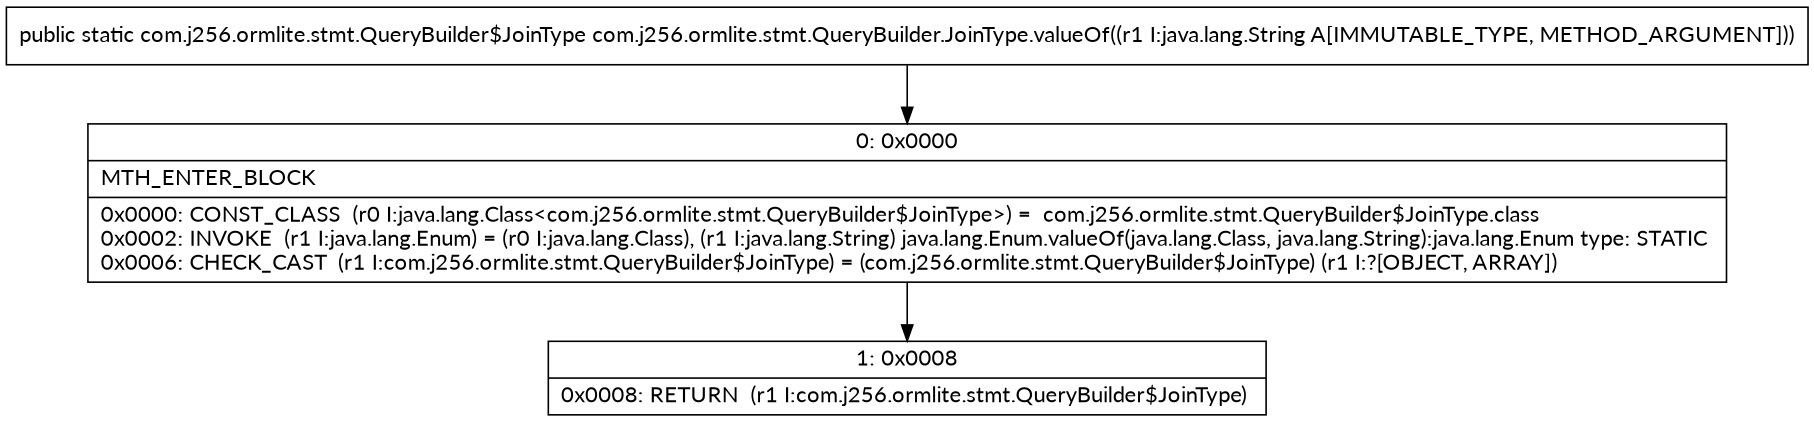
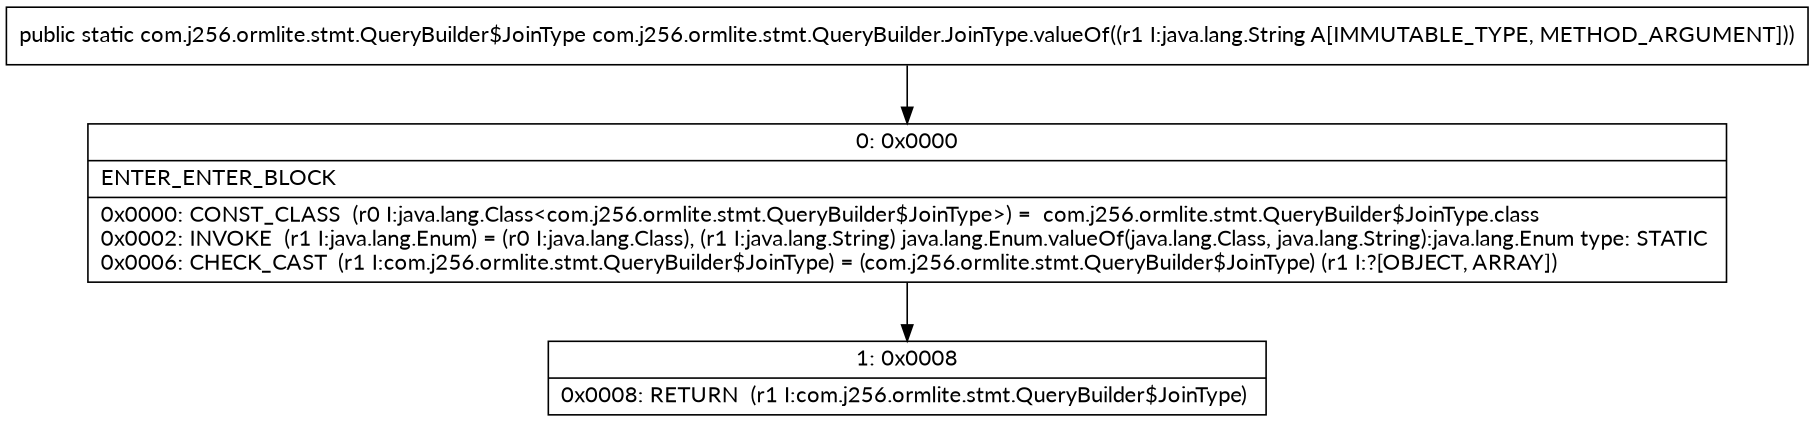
(209, 178) -> (219, 178)
